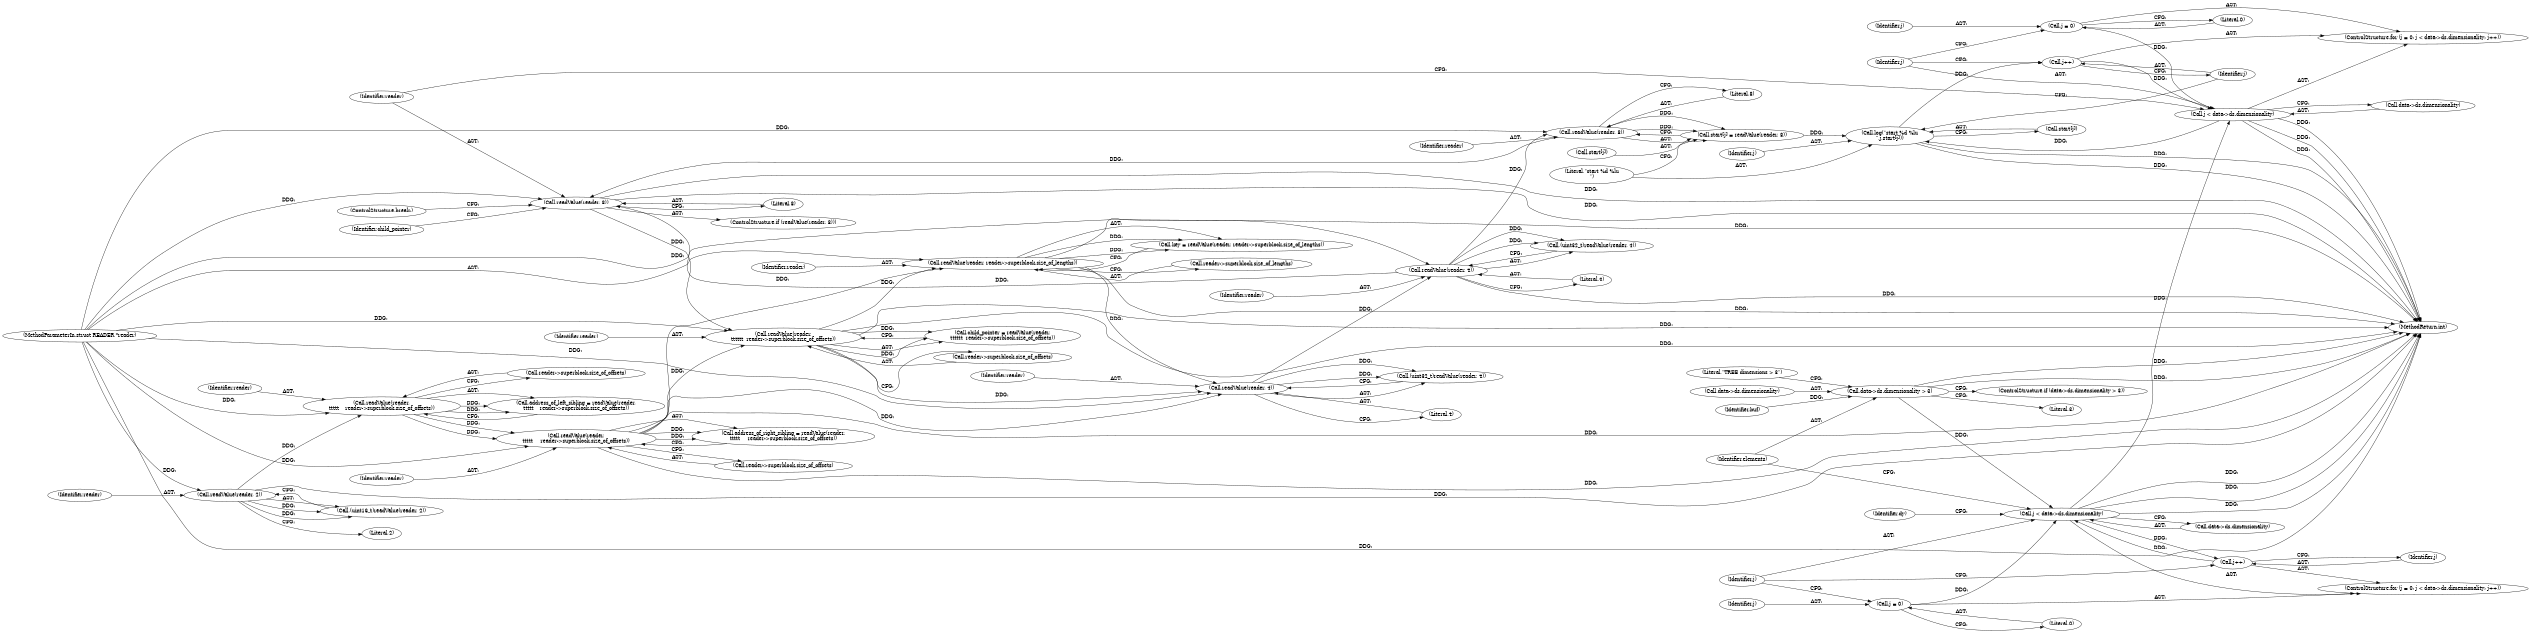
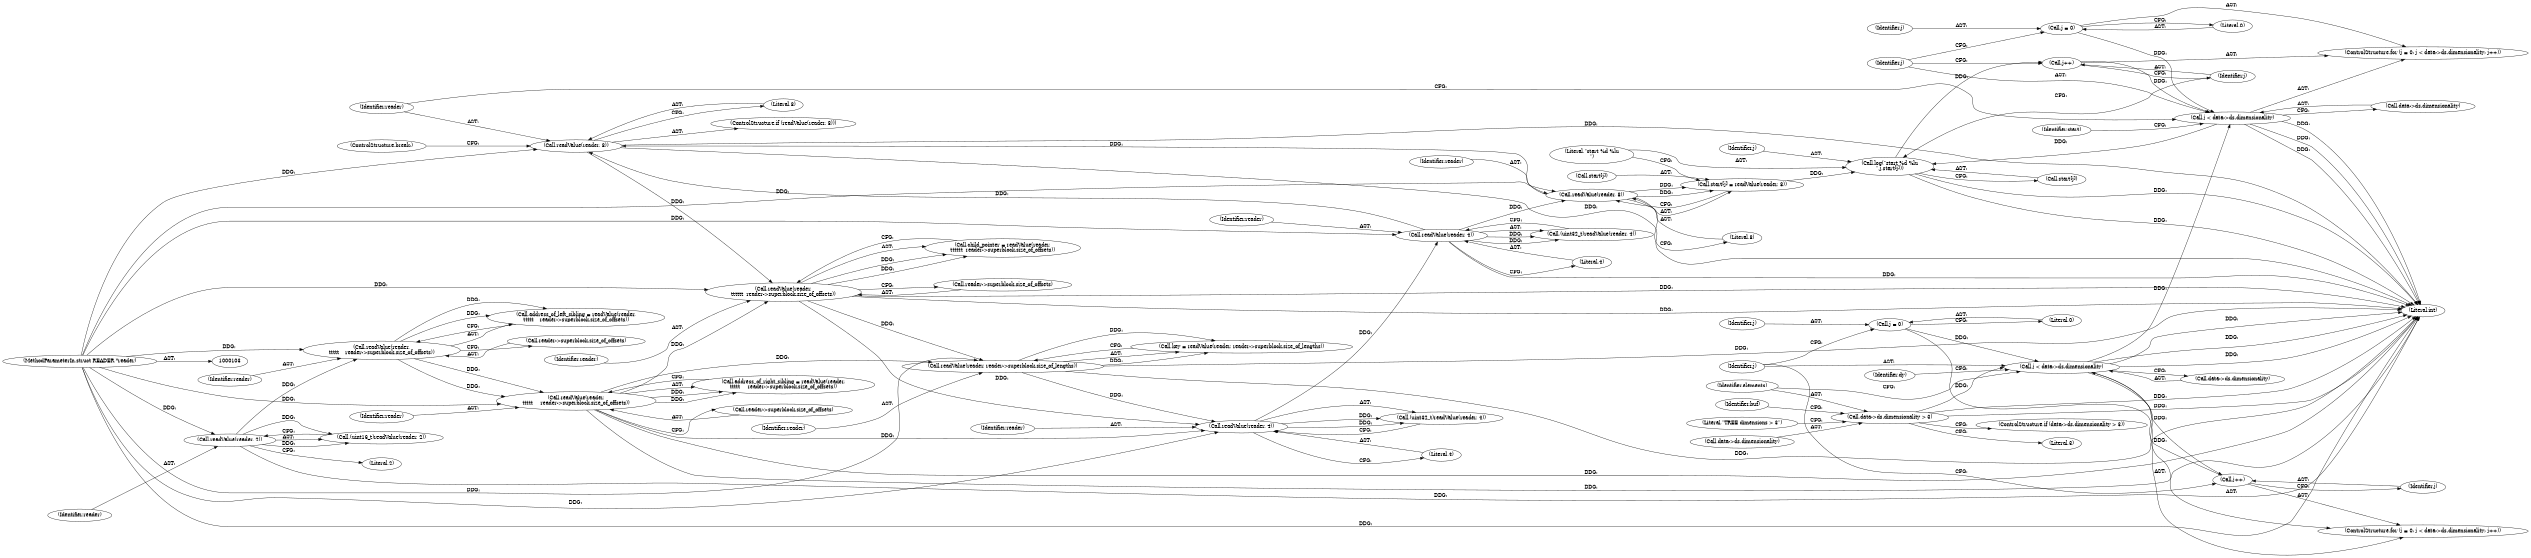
none -> (2062, 130)
(382, 230) -> none
(1242, 264) -> none
(474, 268) -> (474, 490)
(2423, 328) -> (2423, 311)
none -> (230, 361)
(1817, 398) -> (1817, 408)
